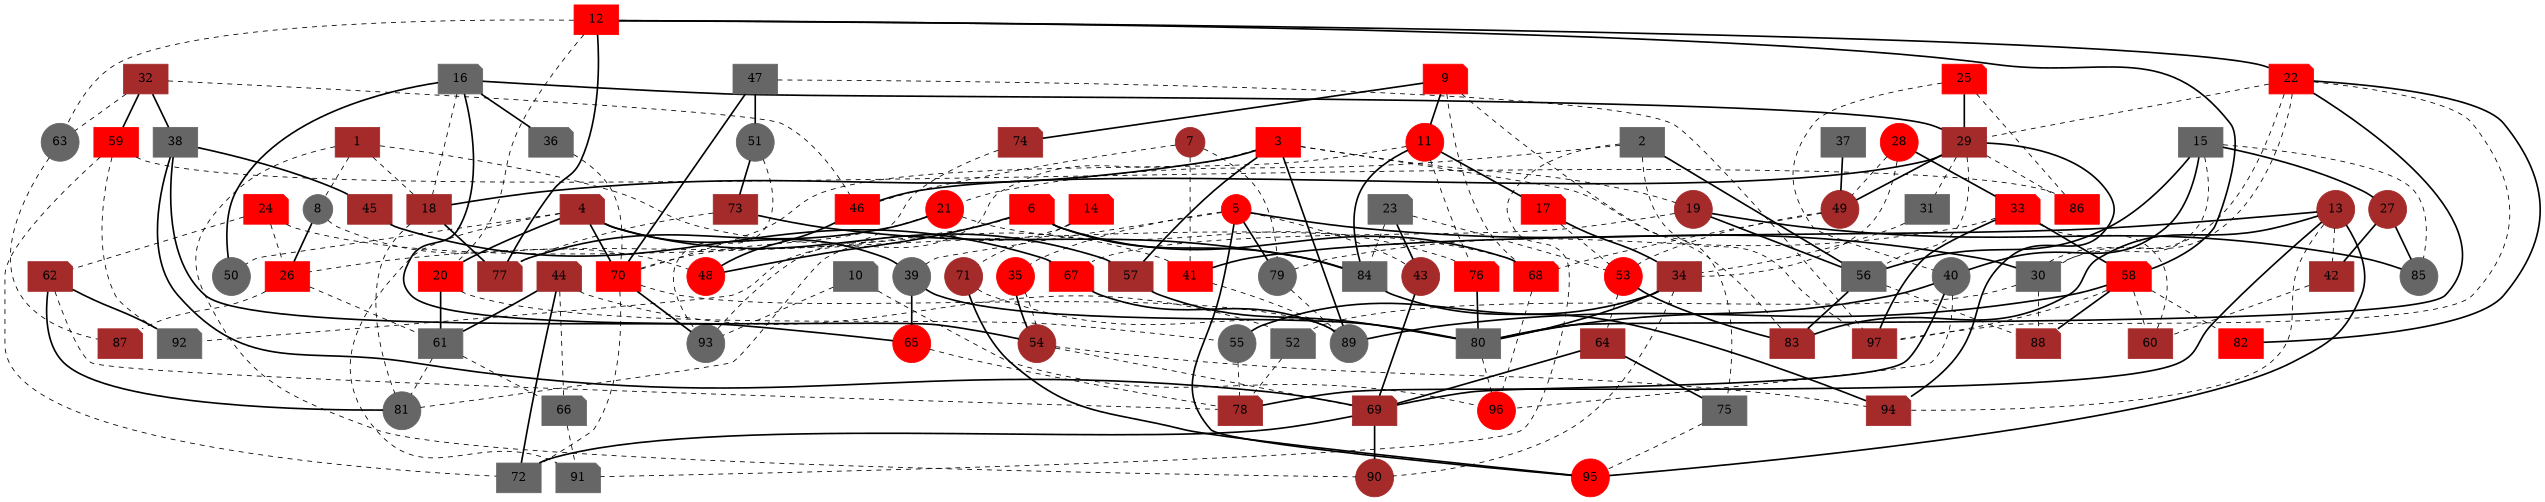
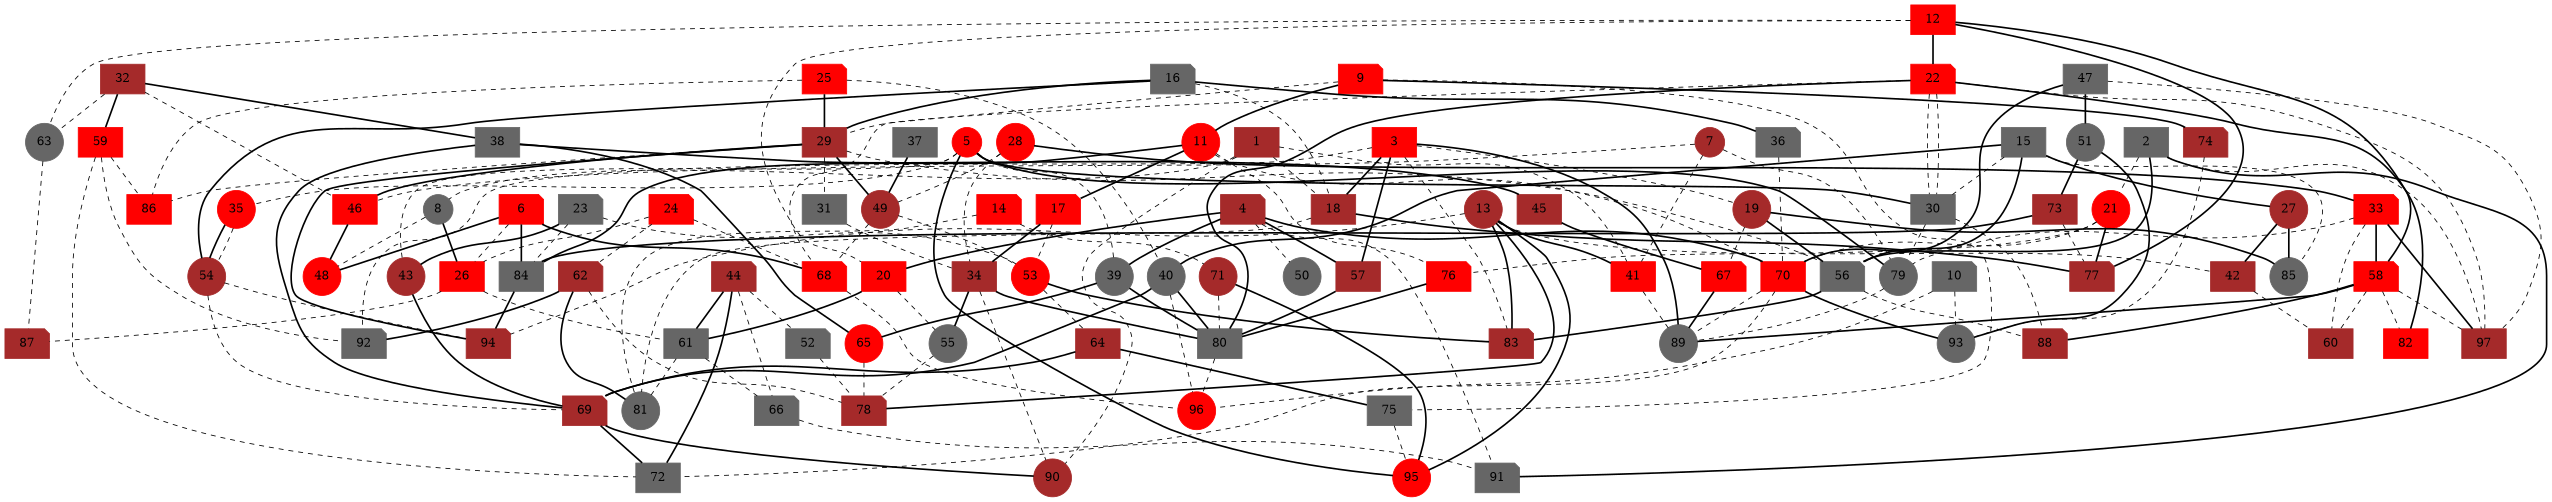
(295, 132) -> none
(674, 273) -> (2125, 291)
(1682, 304) -> (1916, 242)
(1264, 456) -> (2289, 428)
